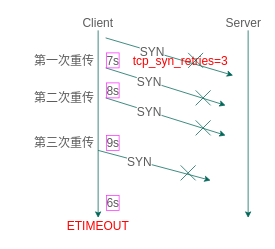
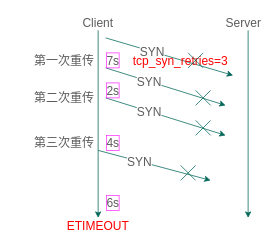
(113, 90) -> (113, 90)
(113, 143) -> (113, 143)
